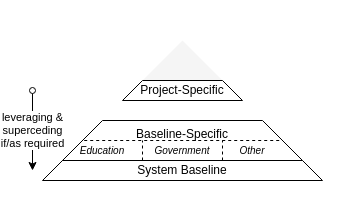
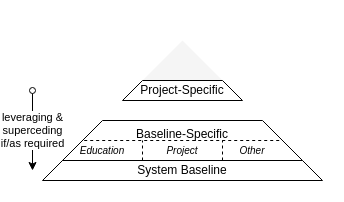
(183, 151) -> (183, 151)
